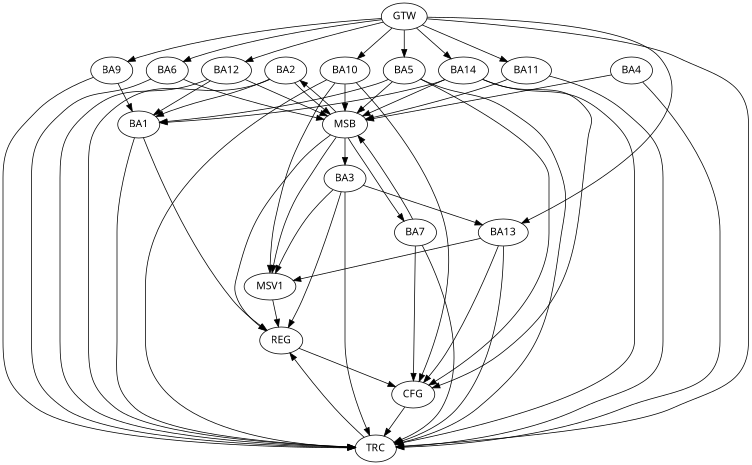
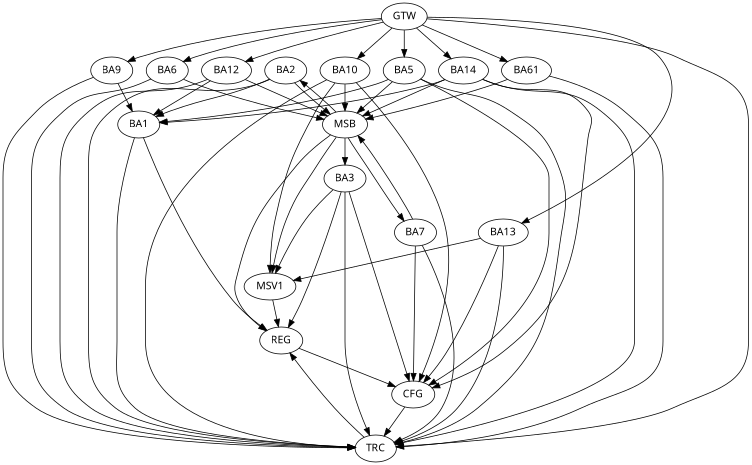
(526, 70) -> (526, 70)
(632, 70) -> none
(419, 204) -> (378, 283)
